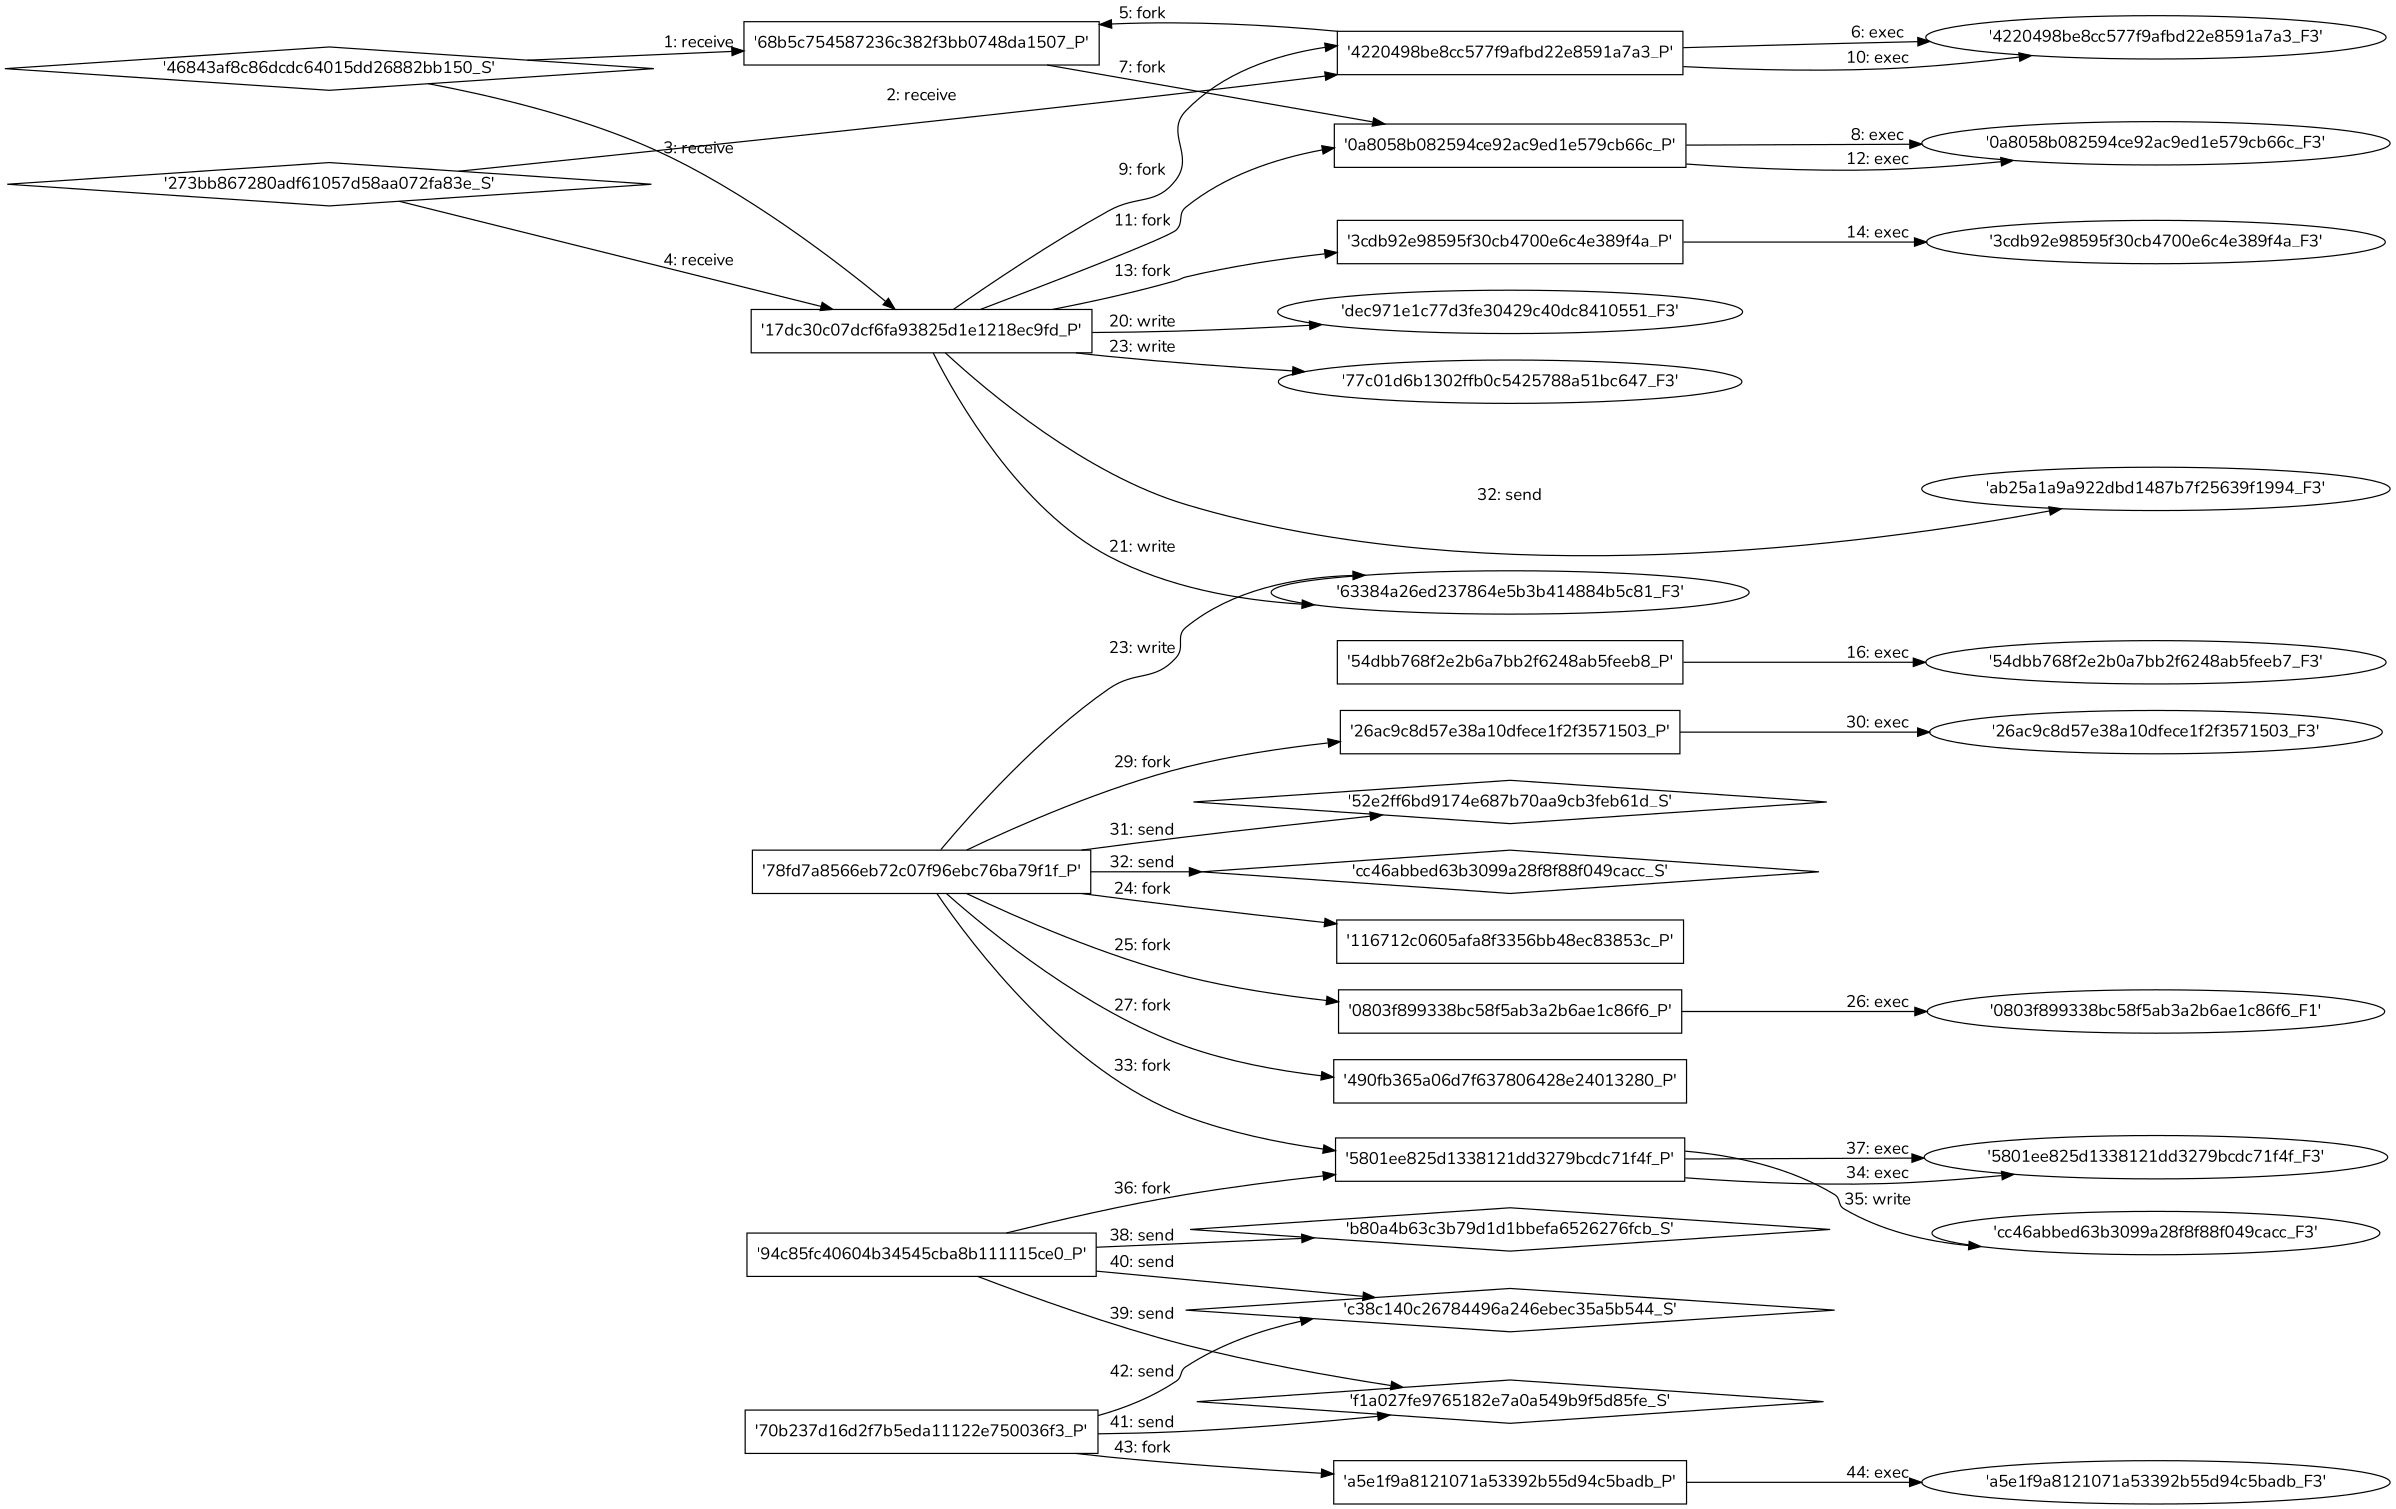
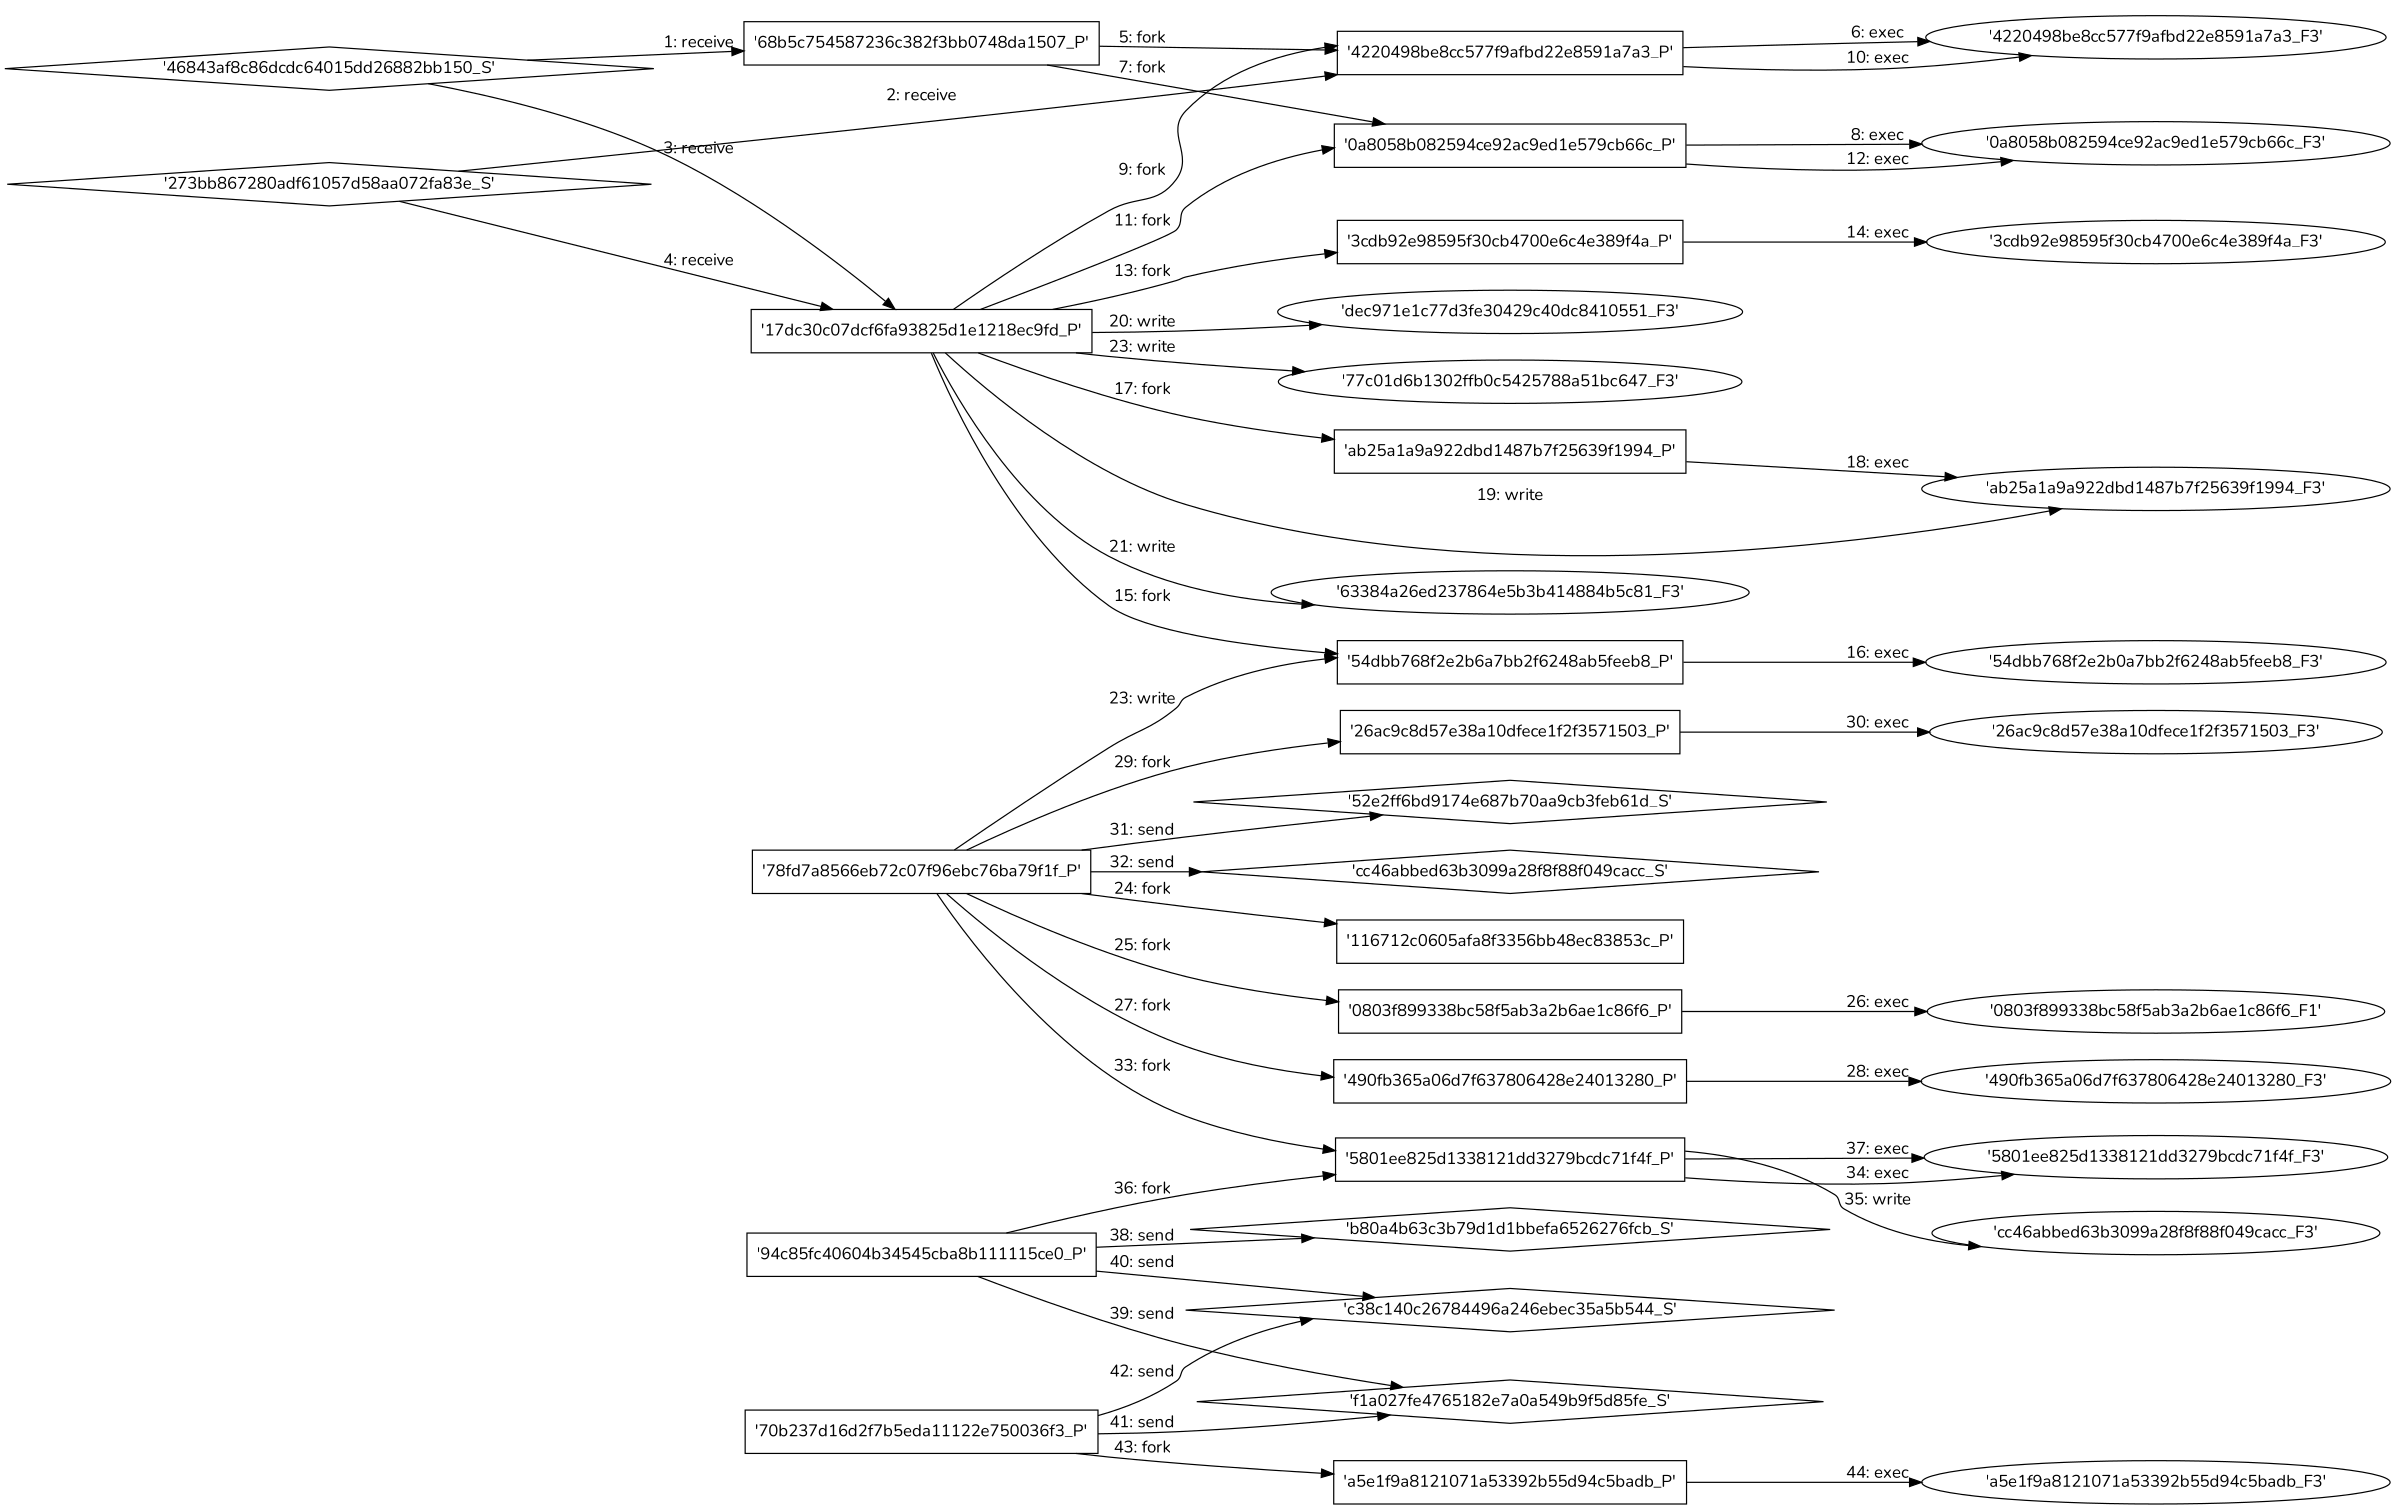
(1225, 24) -> (1212, 48)
none -> (1510, 452)
(1510, 496) -> (1510, 496)
none -> (1075, 577)
(2156, 662) -> (2156, 662)
(1133, 678) -> (1132, 735)
none -> (2156, 1081)
(1510, 1402) -> (1510, 1402)
